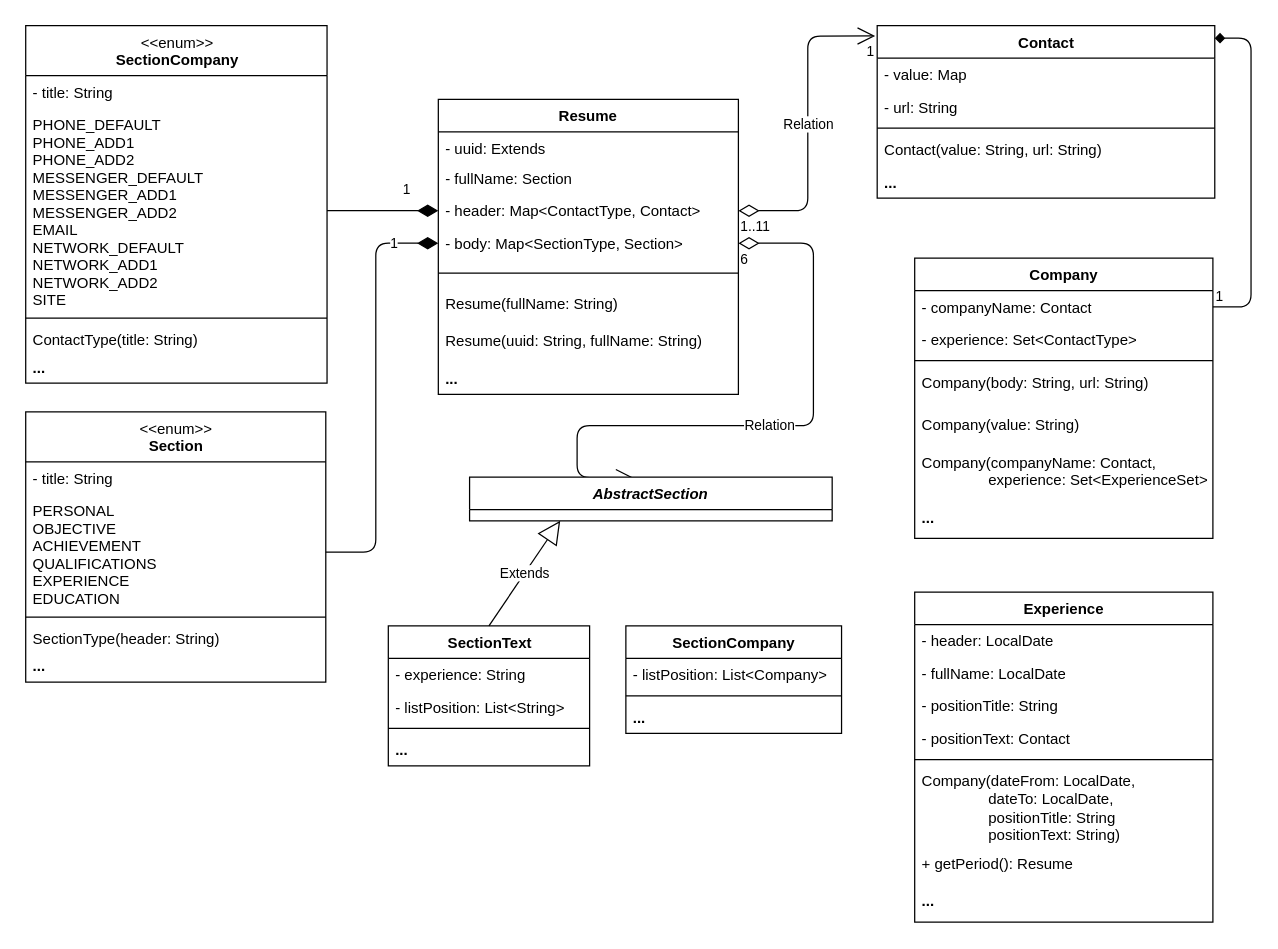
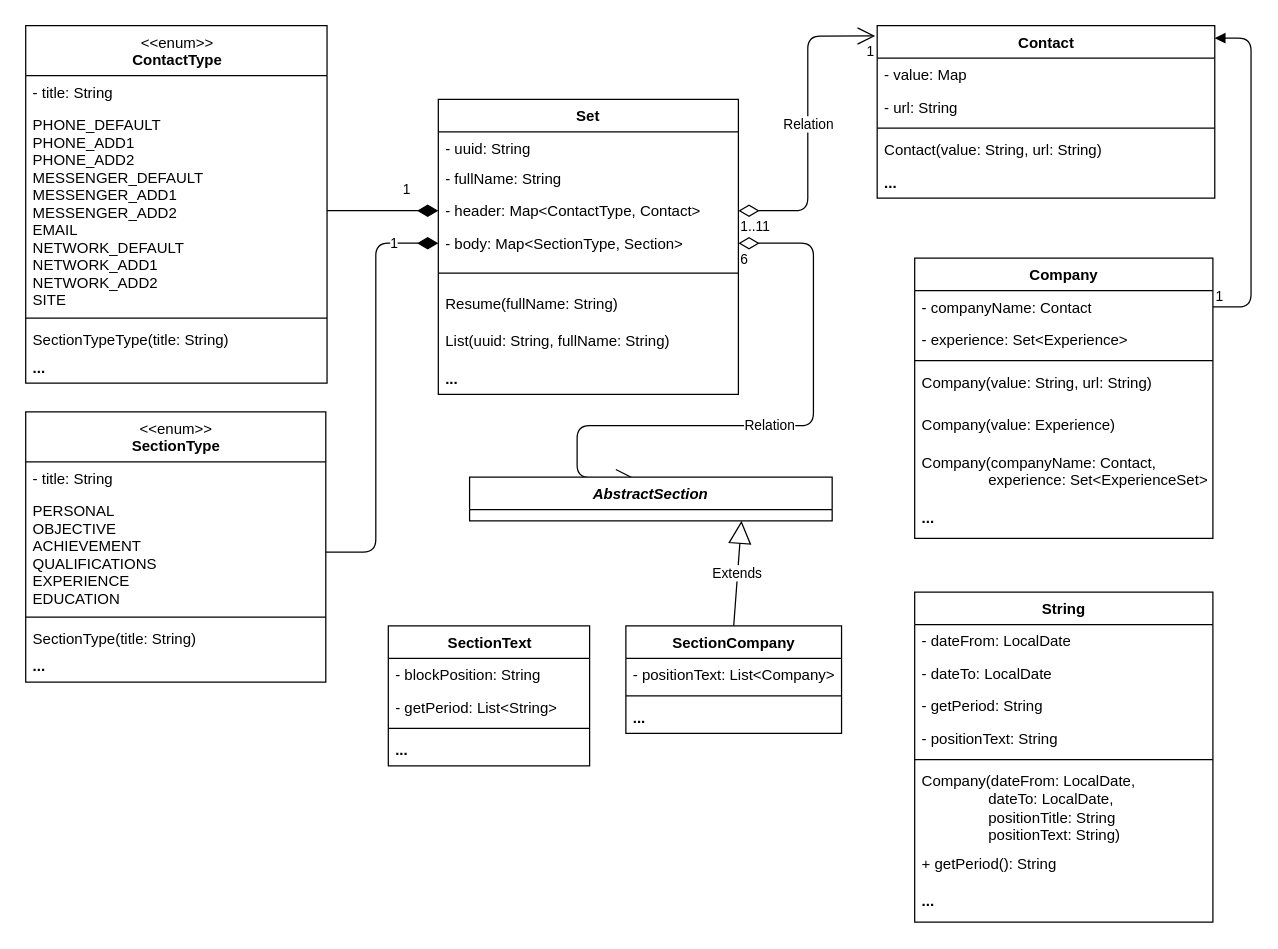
(1226, 38) -> (1226, 38)
(178, 52) -> (178, 52)
(588, 116) -> (588, 116)
(500, 149) -> (494, 149)
(513, 179) -> (509, 179)
(133, 341) -> (147, 341)
(1040, 341) -> (1034, 341)
(584, 342) -> (573, 342)
(1047, 383) -> (1049, 383)
(1006, 426) -> (1023, 426)
(176, 439) -> (176, 439)
(518, 582) -> none
none -> (737, 584)
(1064, 610) -> (1064, 610)
(139, 640) -> (131, 640)
(994, 642) -> (1002, 642)
(998, 675) -> (994, 675)
(470, 676) -> (479, 676)
(739, 676) -> (743, 676)
(1003, 707) -> (992, 707)
(496, 708) -> (489, 708)
(1009, 740) -> (1003, 740)
(1002, 865) -> (1000, 865)
